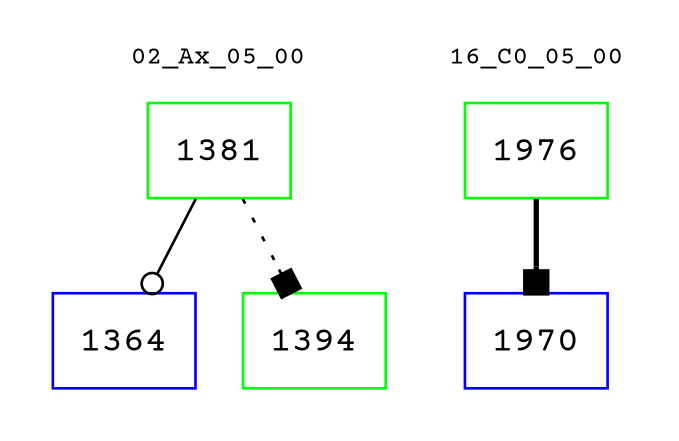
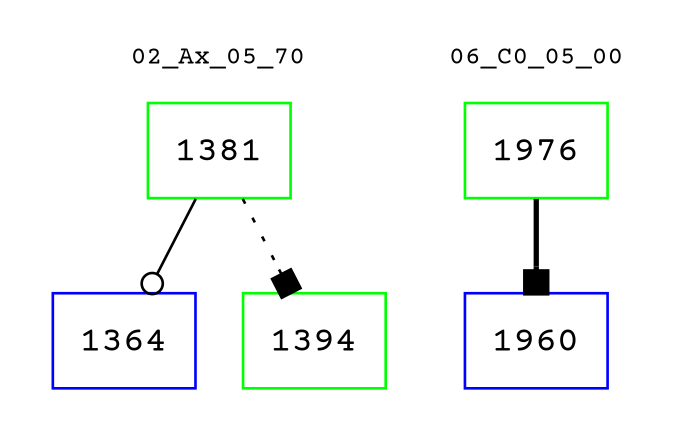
(219, 57) -> (219, 57)
(538, 57) -> (538, 57)
(536, 341) -> (536, 341)
